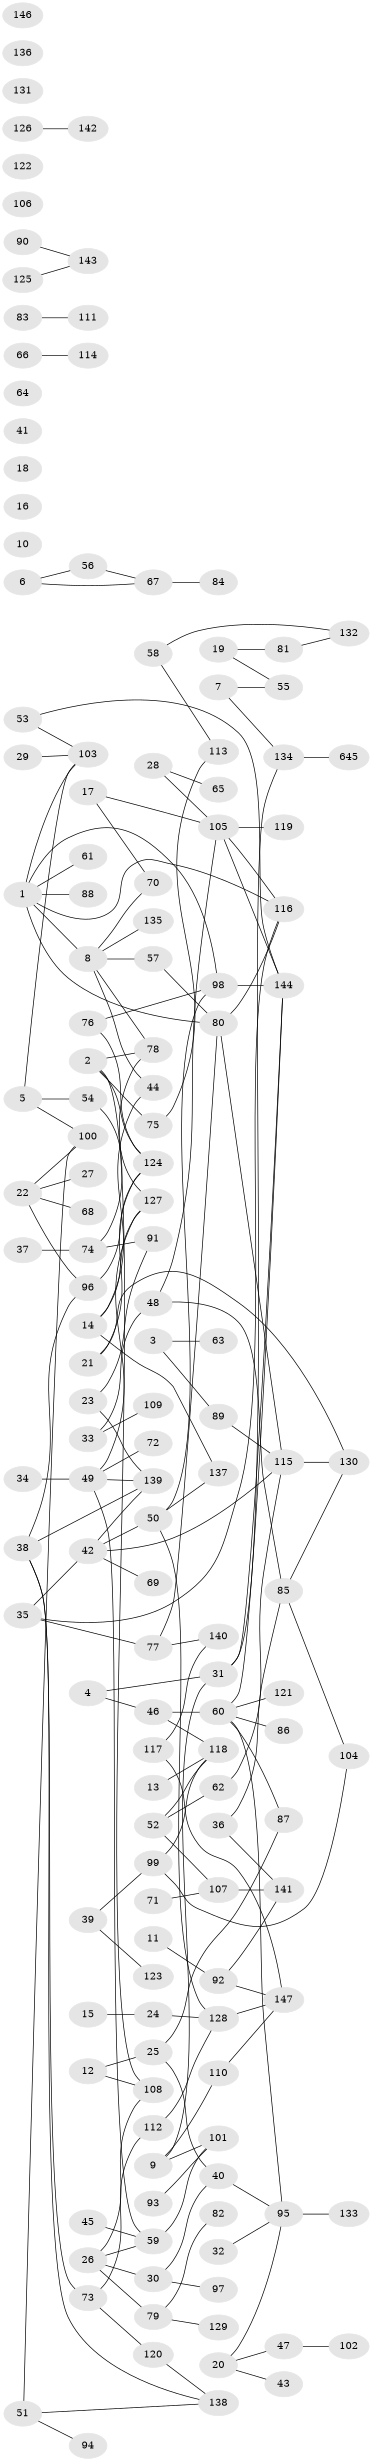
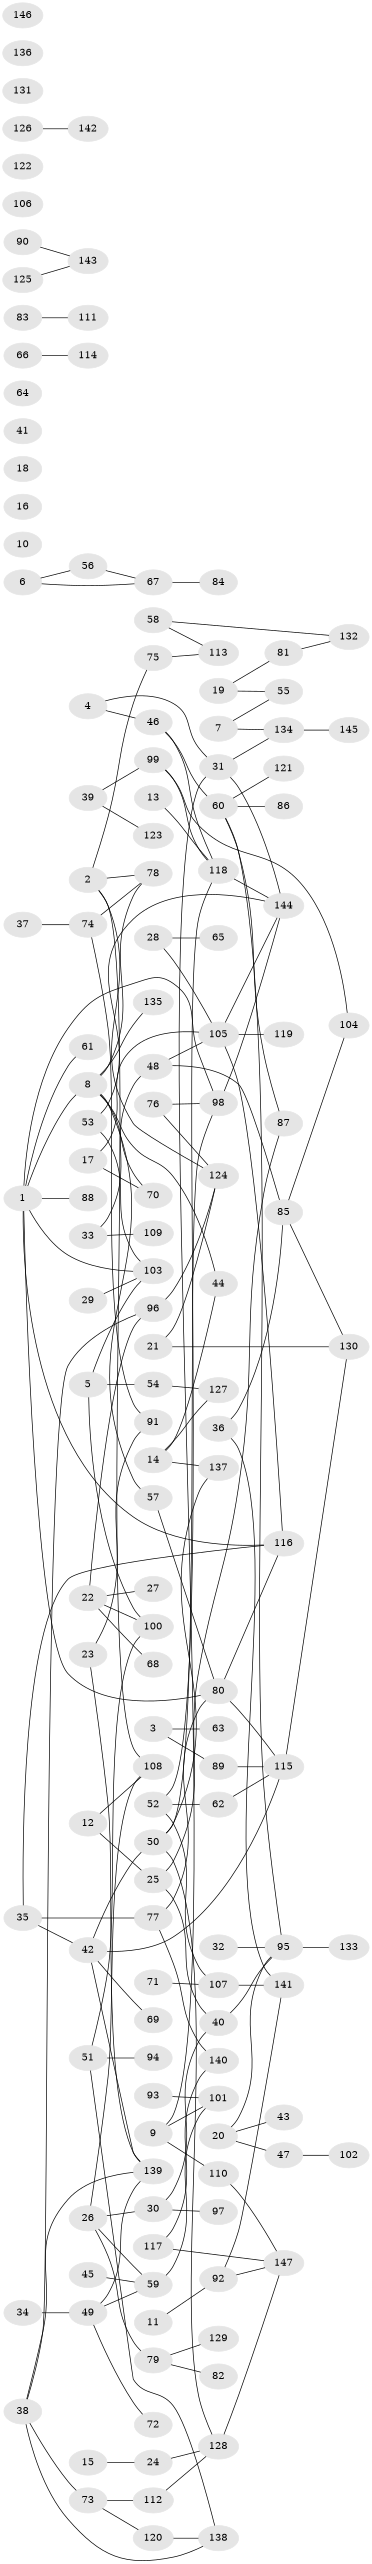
(349, 757) -> (349, 730)
(119, 1333) -> none
(266, 1352) -> (251, 888)
